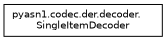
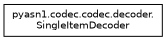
(83, 20) -> (83, 20)
